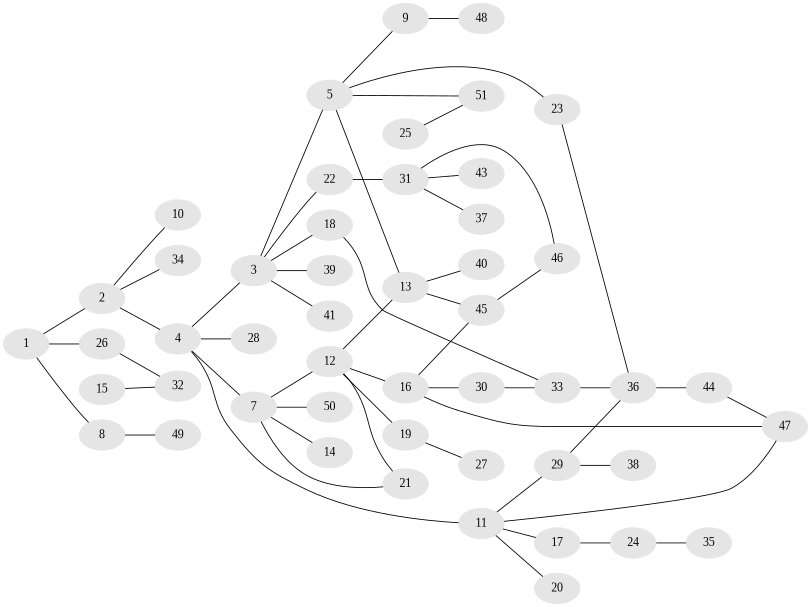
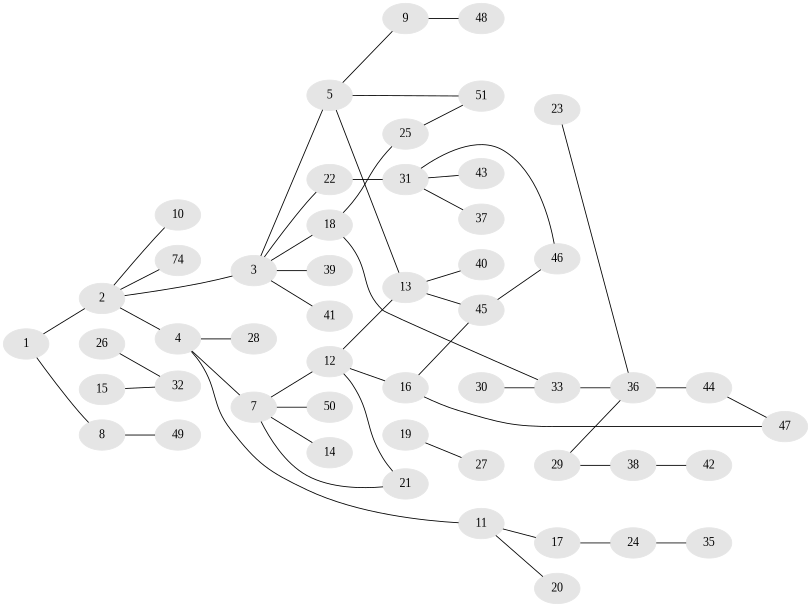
(449, 67) -> none
none -> (371, 174)
(178, 261) -> (178, 261)
(216, 305) -> (179, 287)
(64, 344) -> none
(444, 388) -> none
(368, 398) -> none
none -> (709, 465)
(519, 494) -> none
(651, 504) -> none
